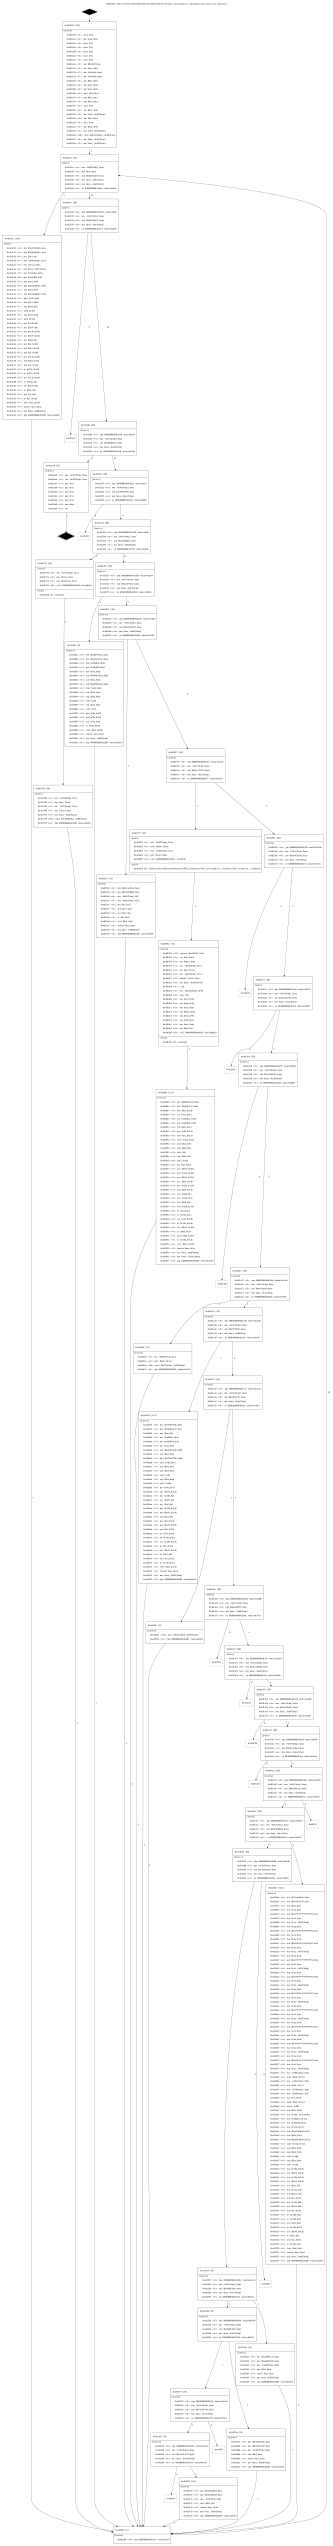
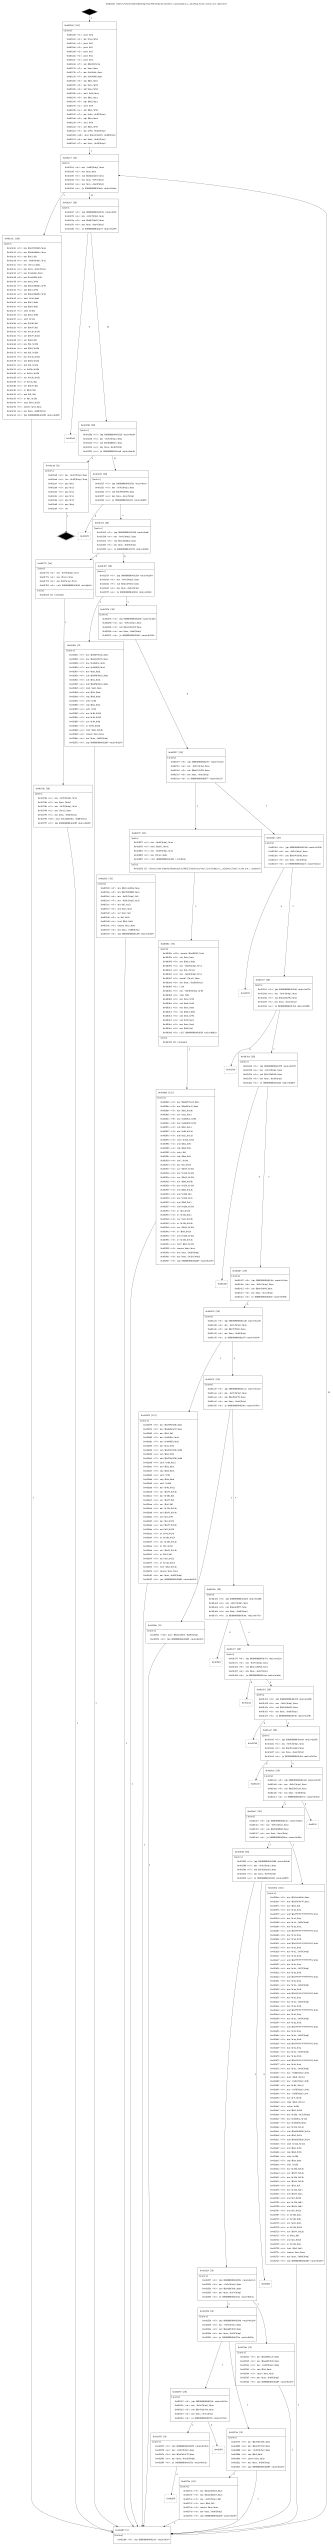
(127, 757) -> none
(163, 1359) -> none
(193, 2472) -> (233, 2474)
